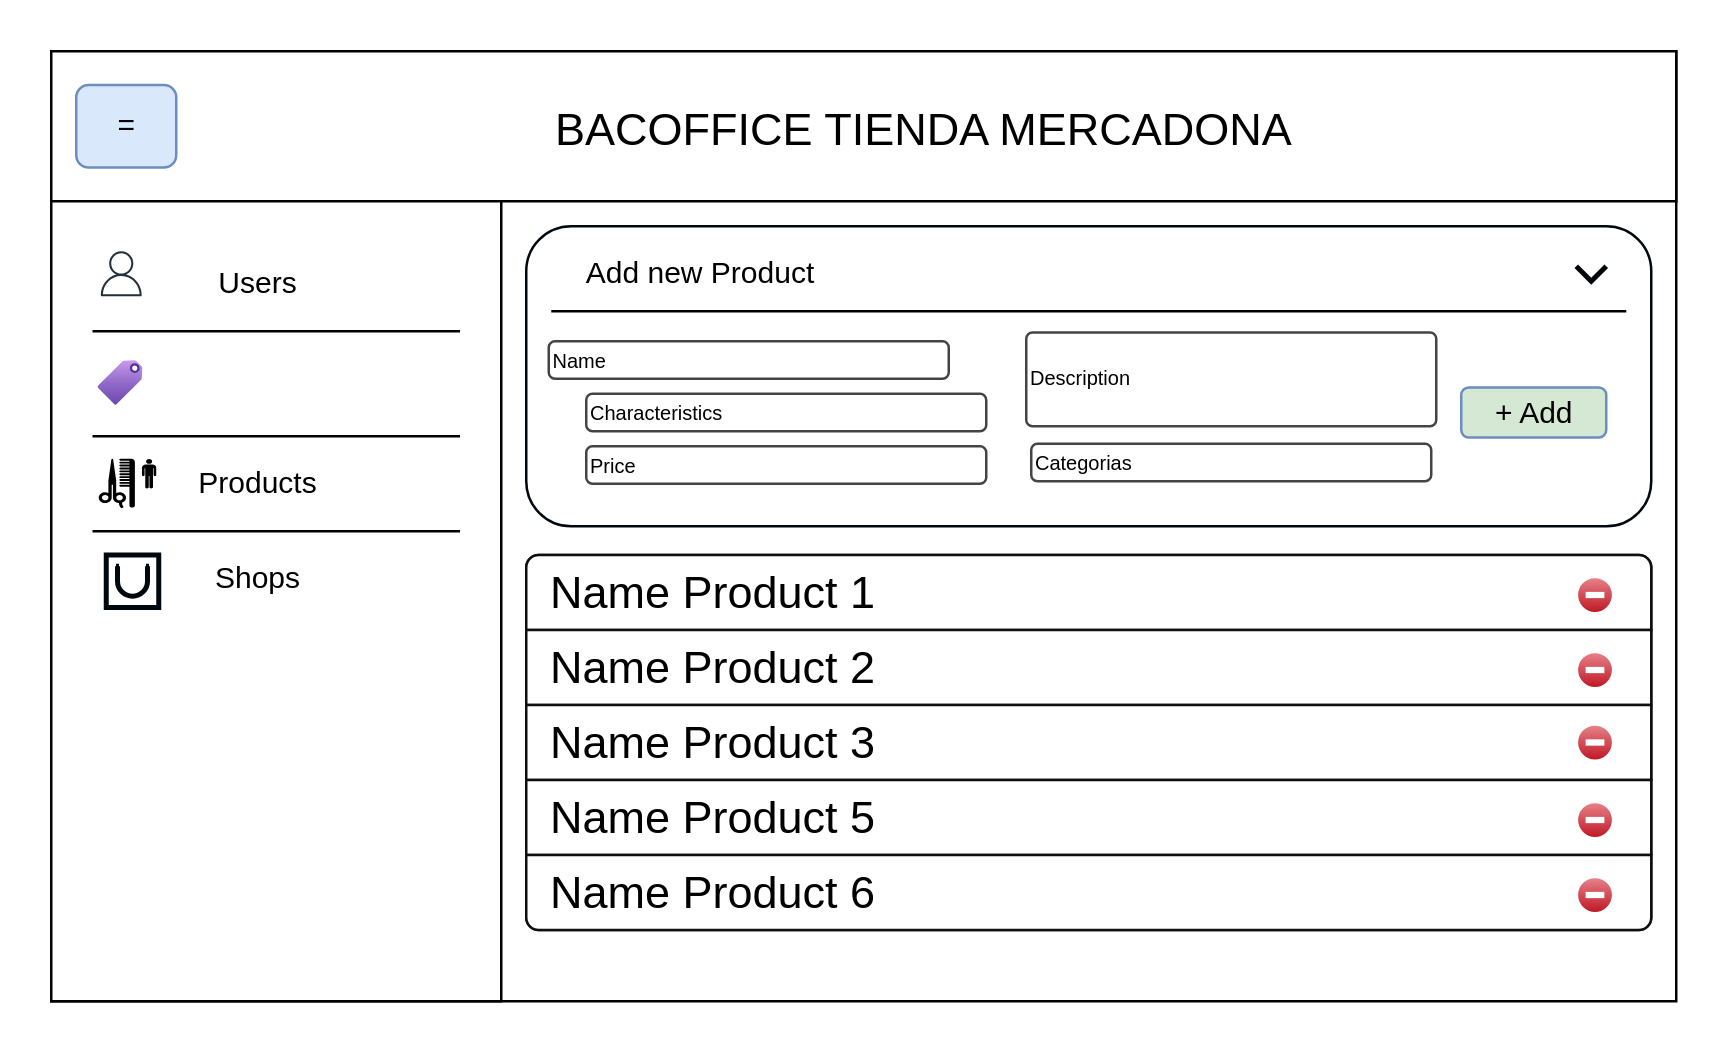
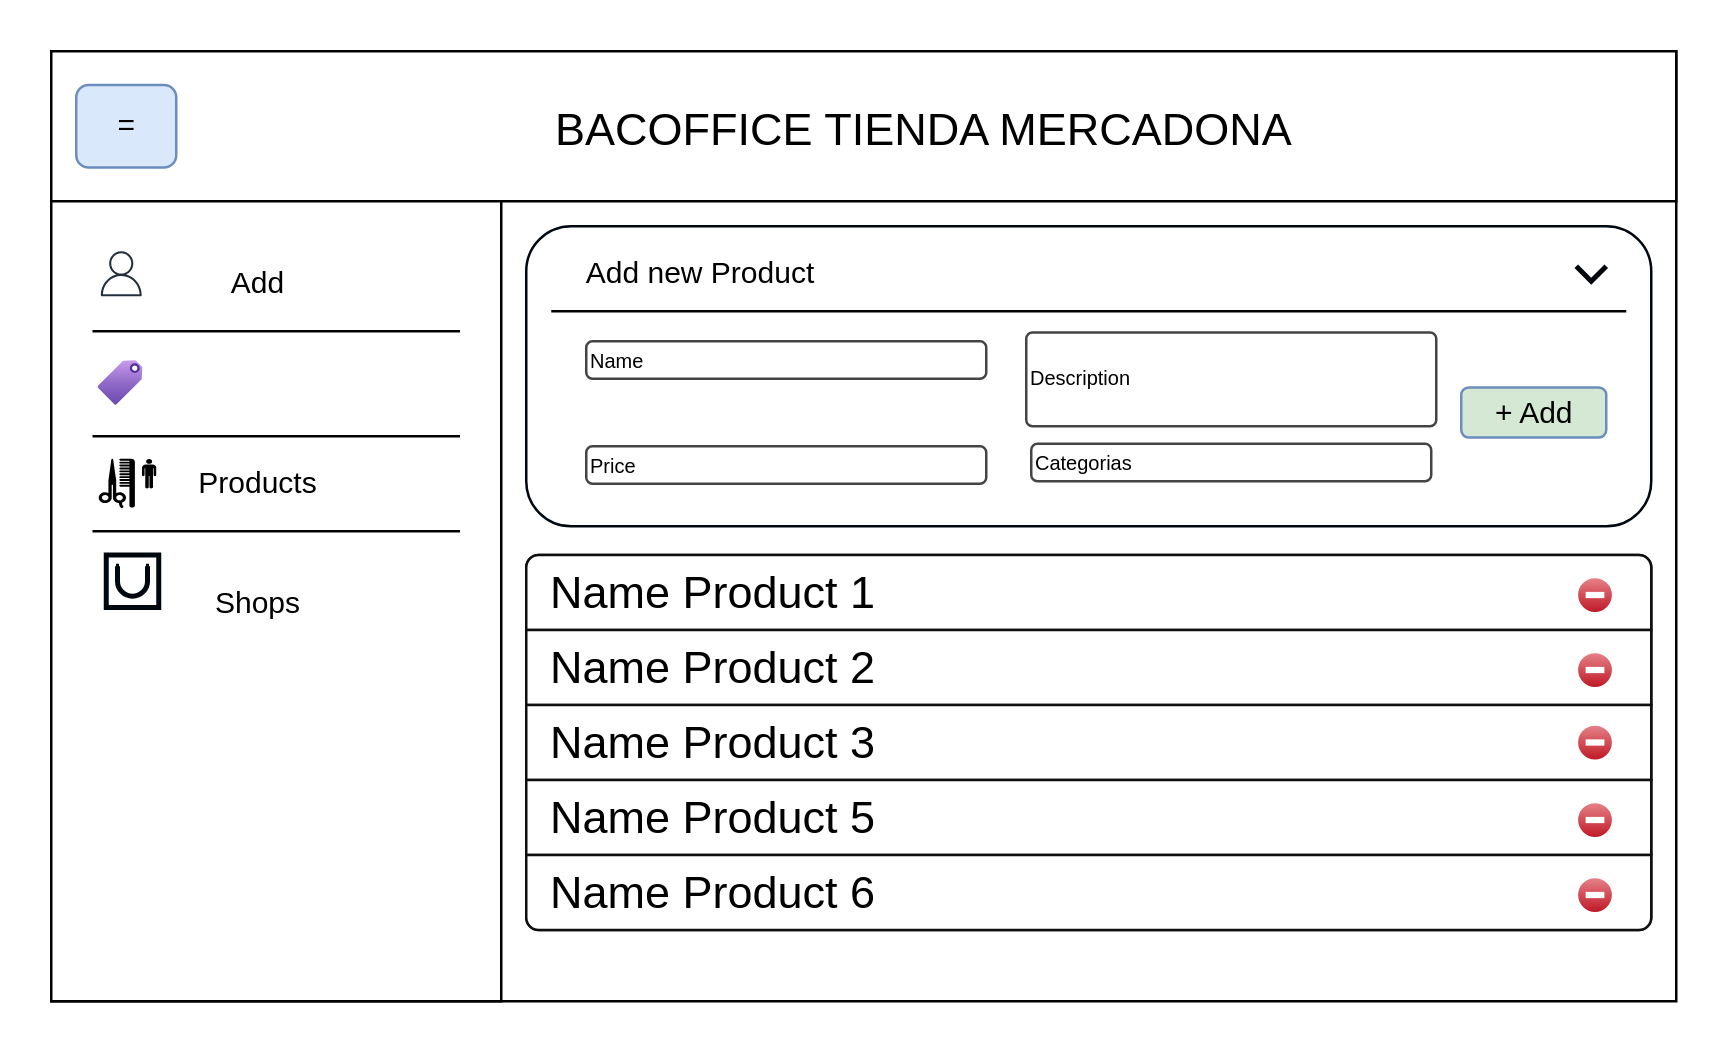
(259, 284) -> (259, 284)
(749, 360) -> (786, 360)
(786, 413) -> none
(259, 579) -> (259, 604)
